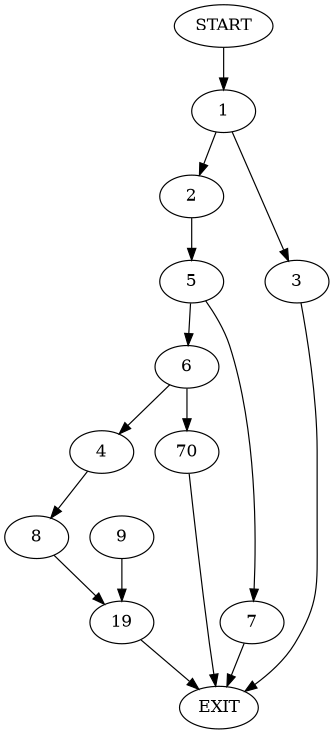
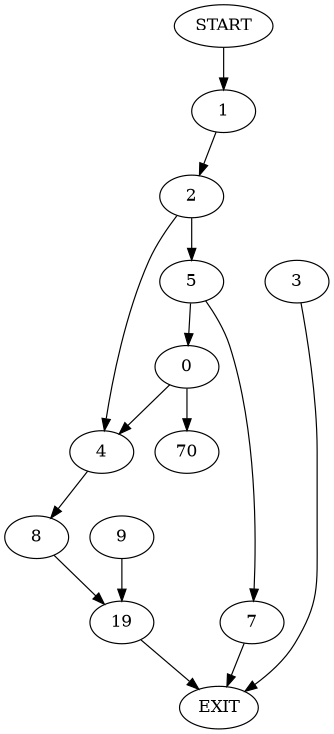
(258, 191) -> none
none -> (130, 313)
(187, 367) -> (187, 367)
(201, 574) -> none
